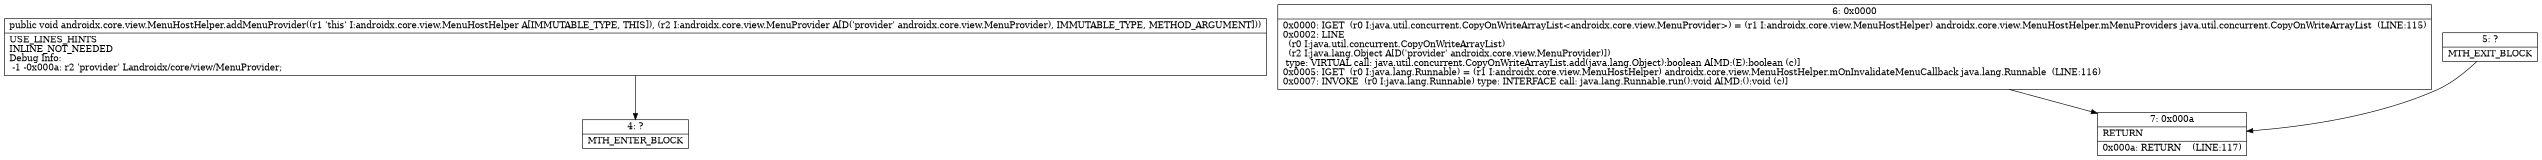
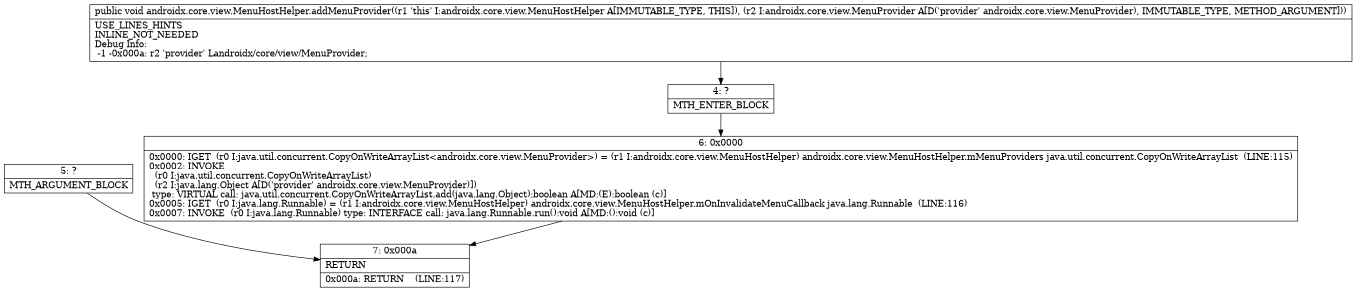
(1317, 35) -> (190, 167)
(2490, 54) -> (69, 186)
none -> (721, 122)
